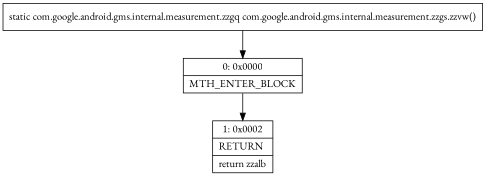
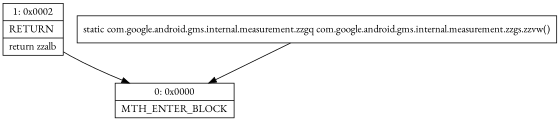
(243, 103) -> (92, 67)
